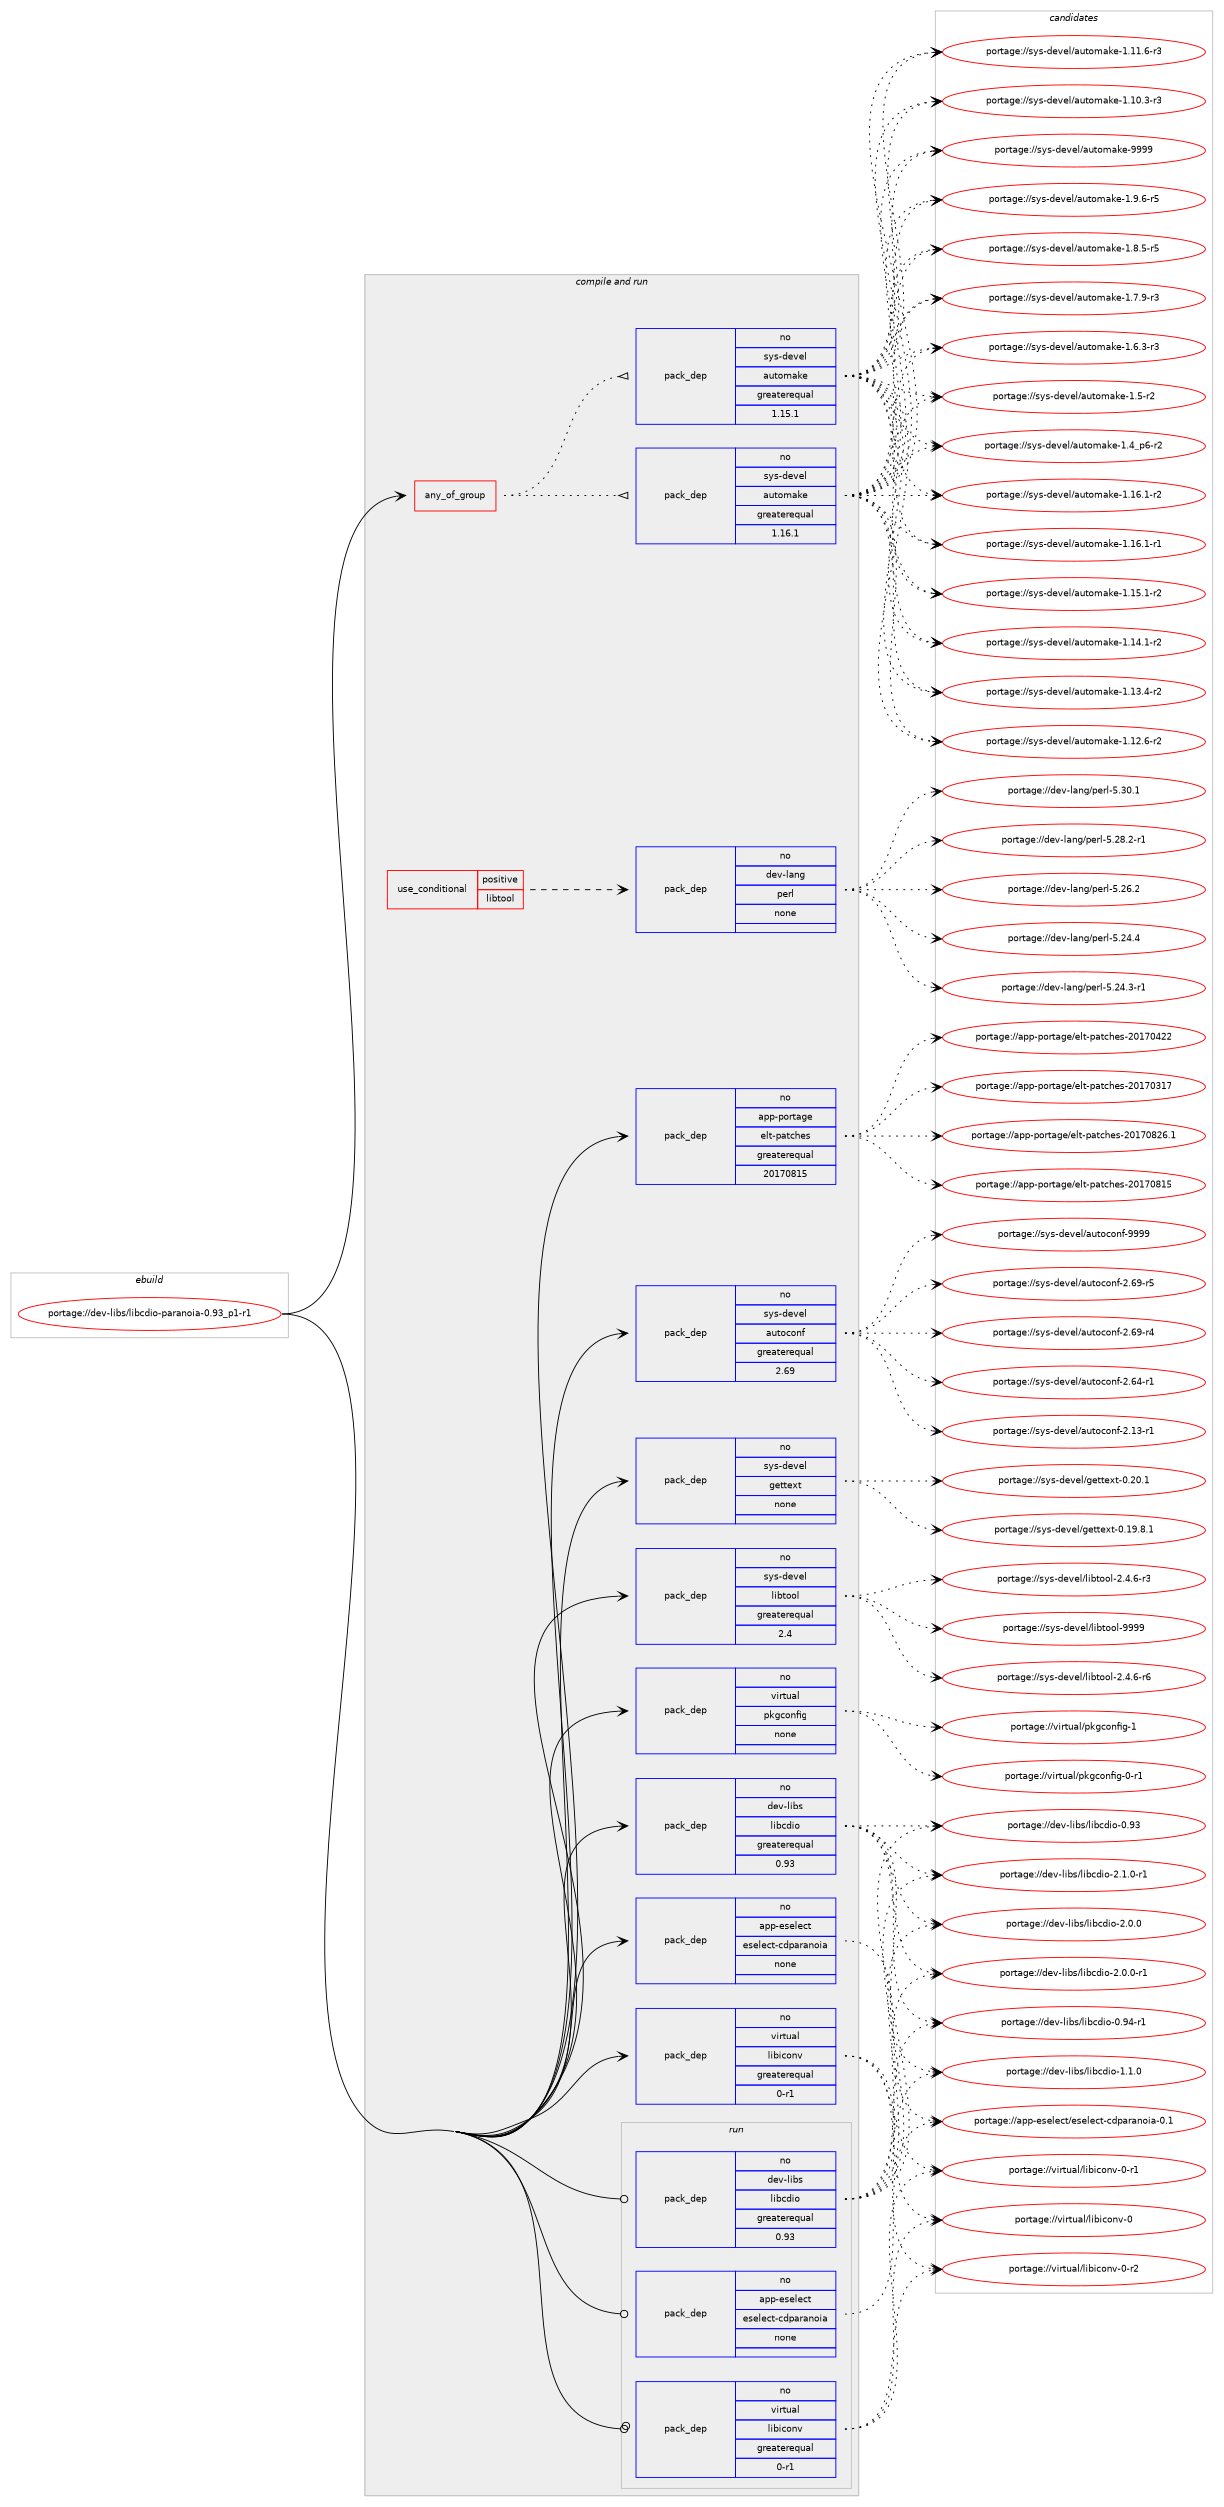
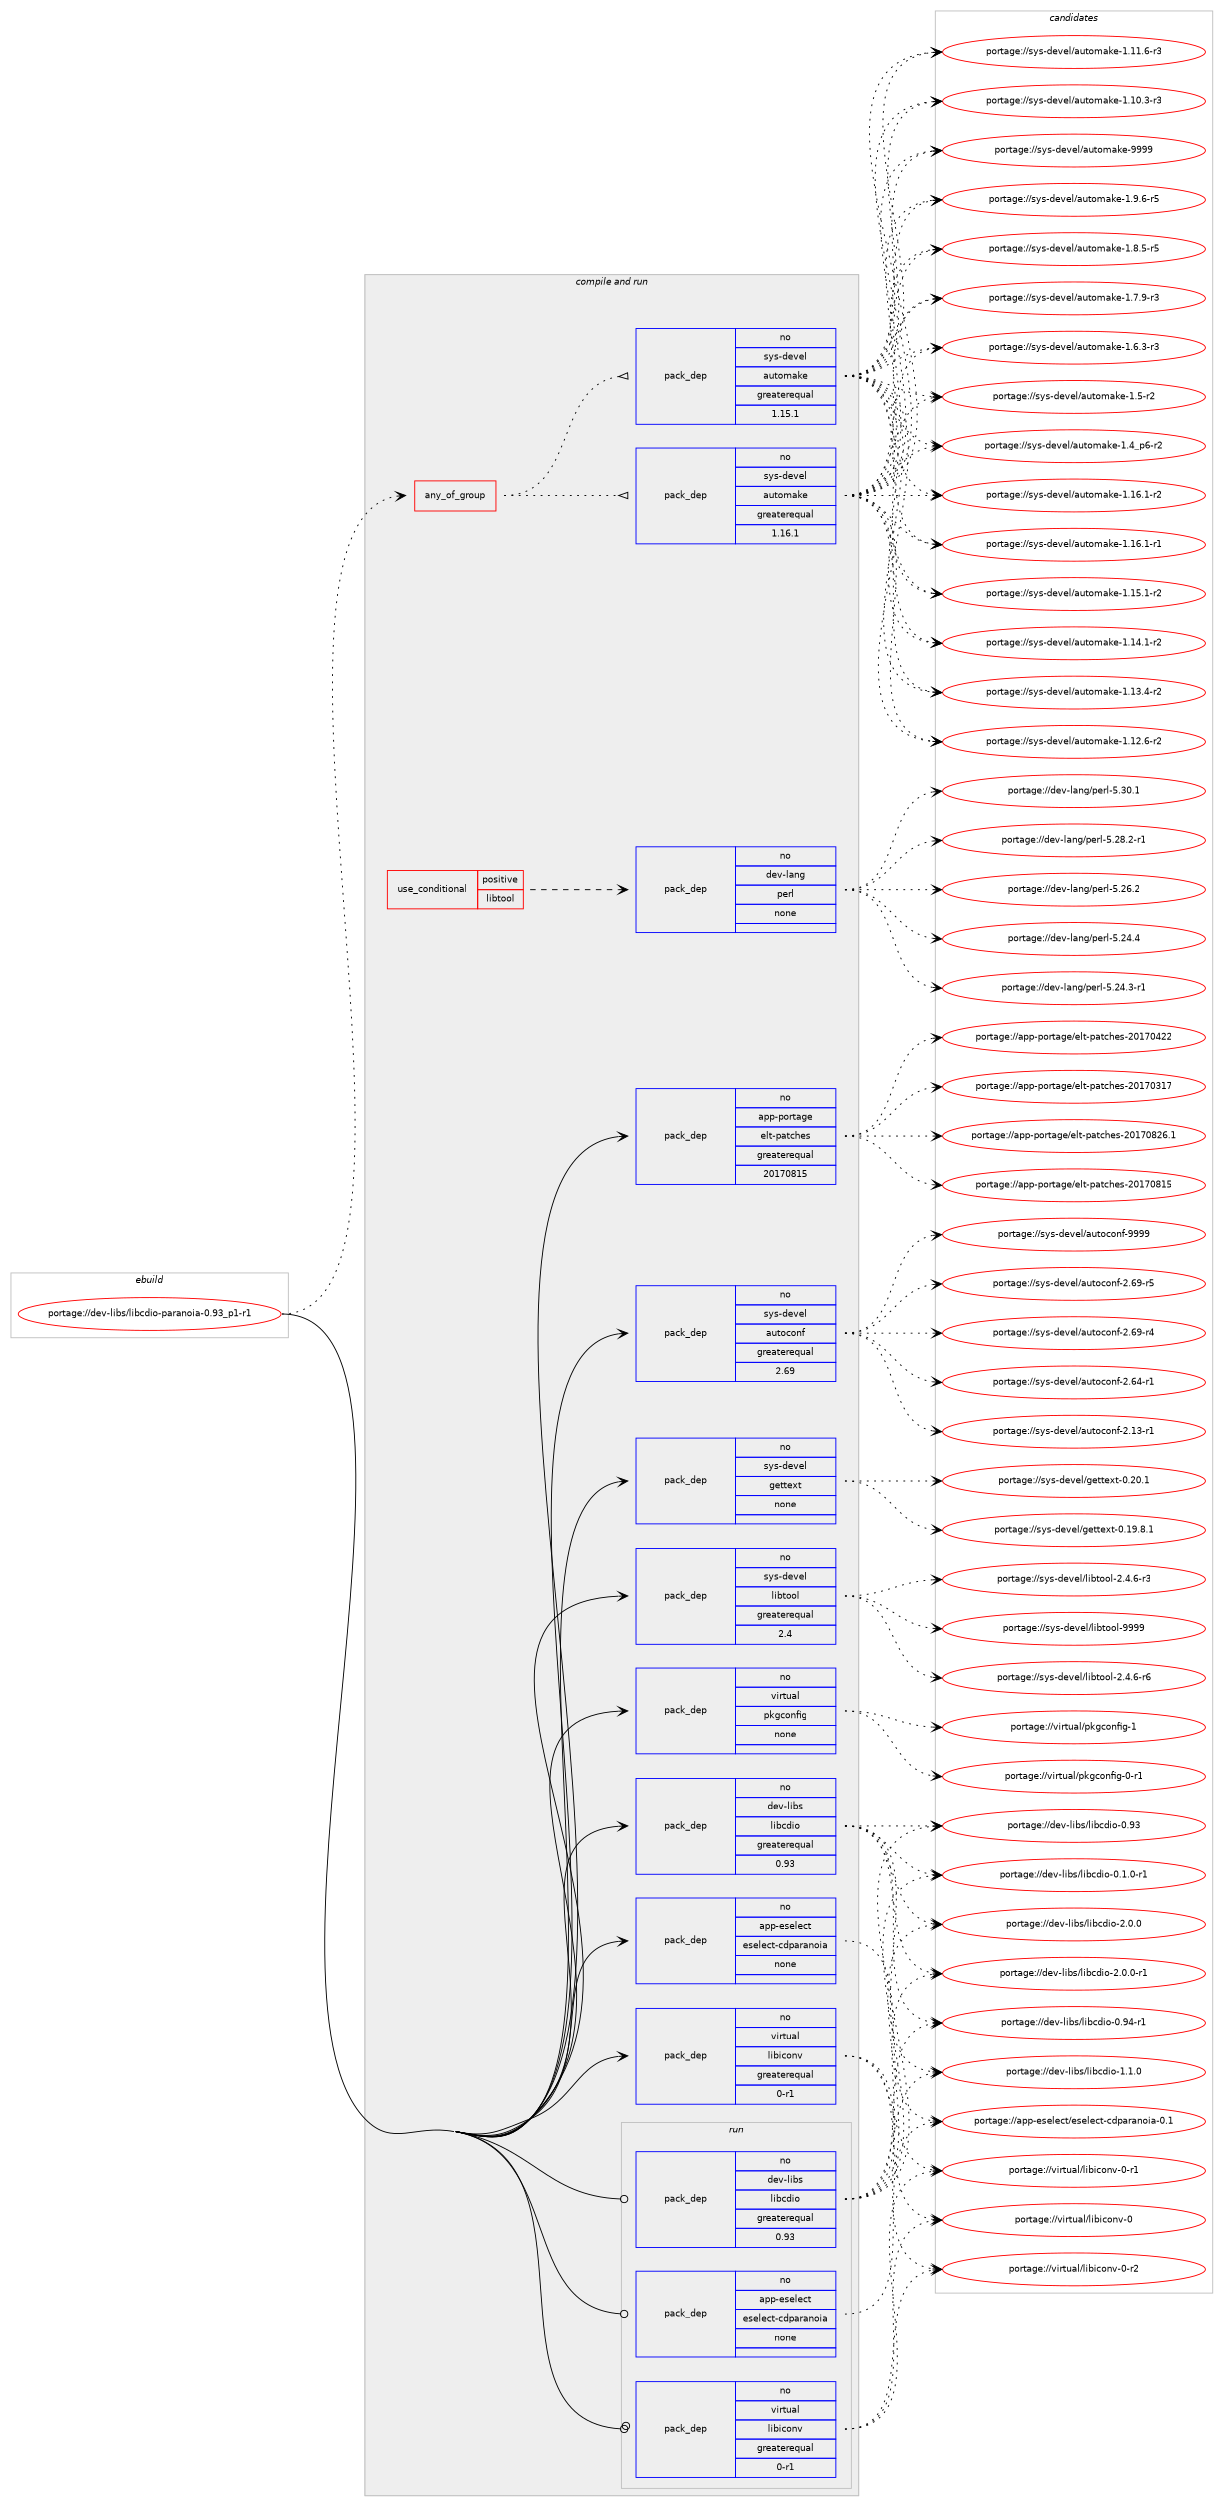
(344, 909) -> (344, 909)
(1074, 1875) -> (1074, 1875)
